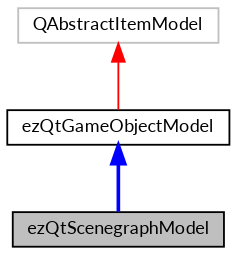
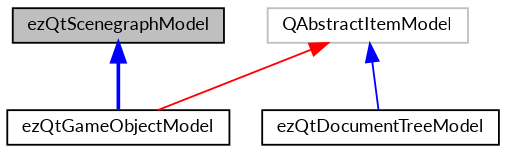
none -> (381, 127)
(118, 188) -> (118, 86)
